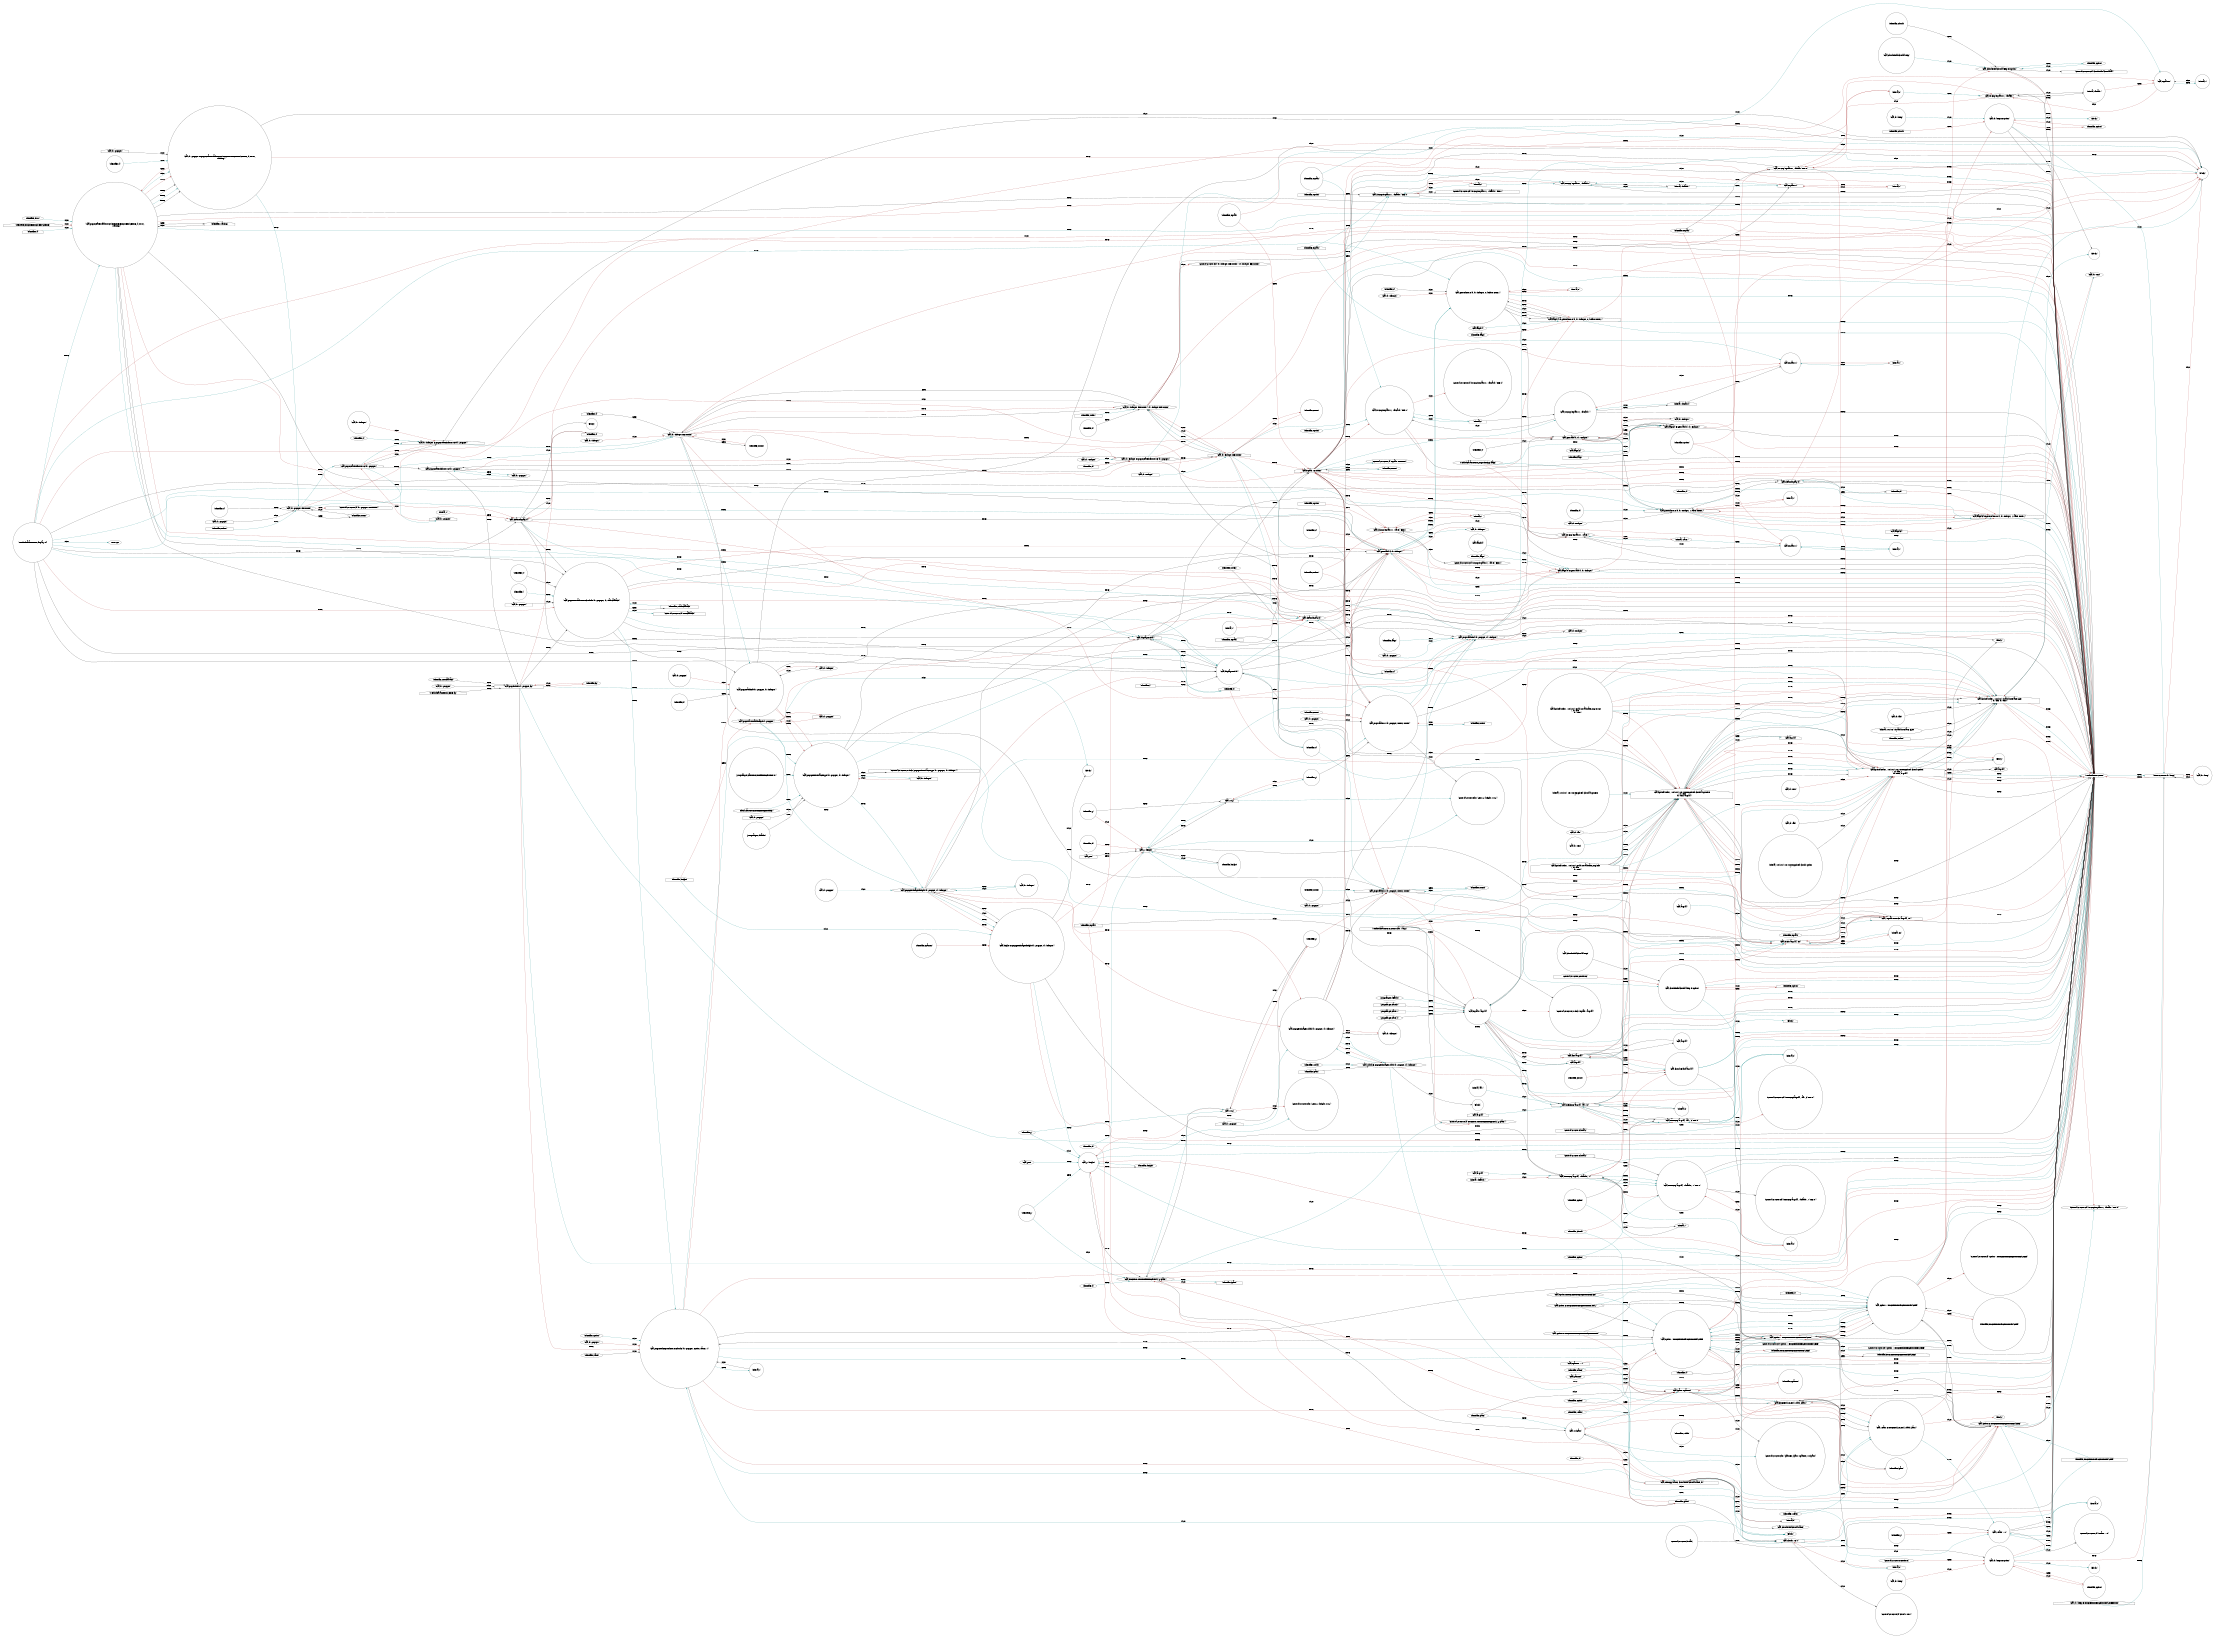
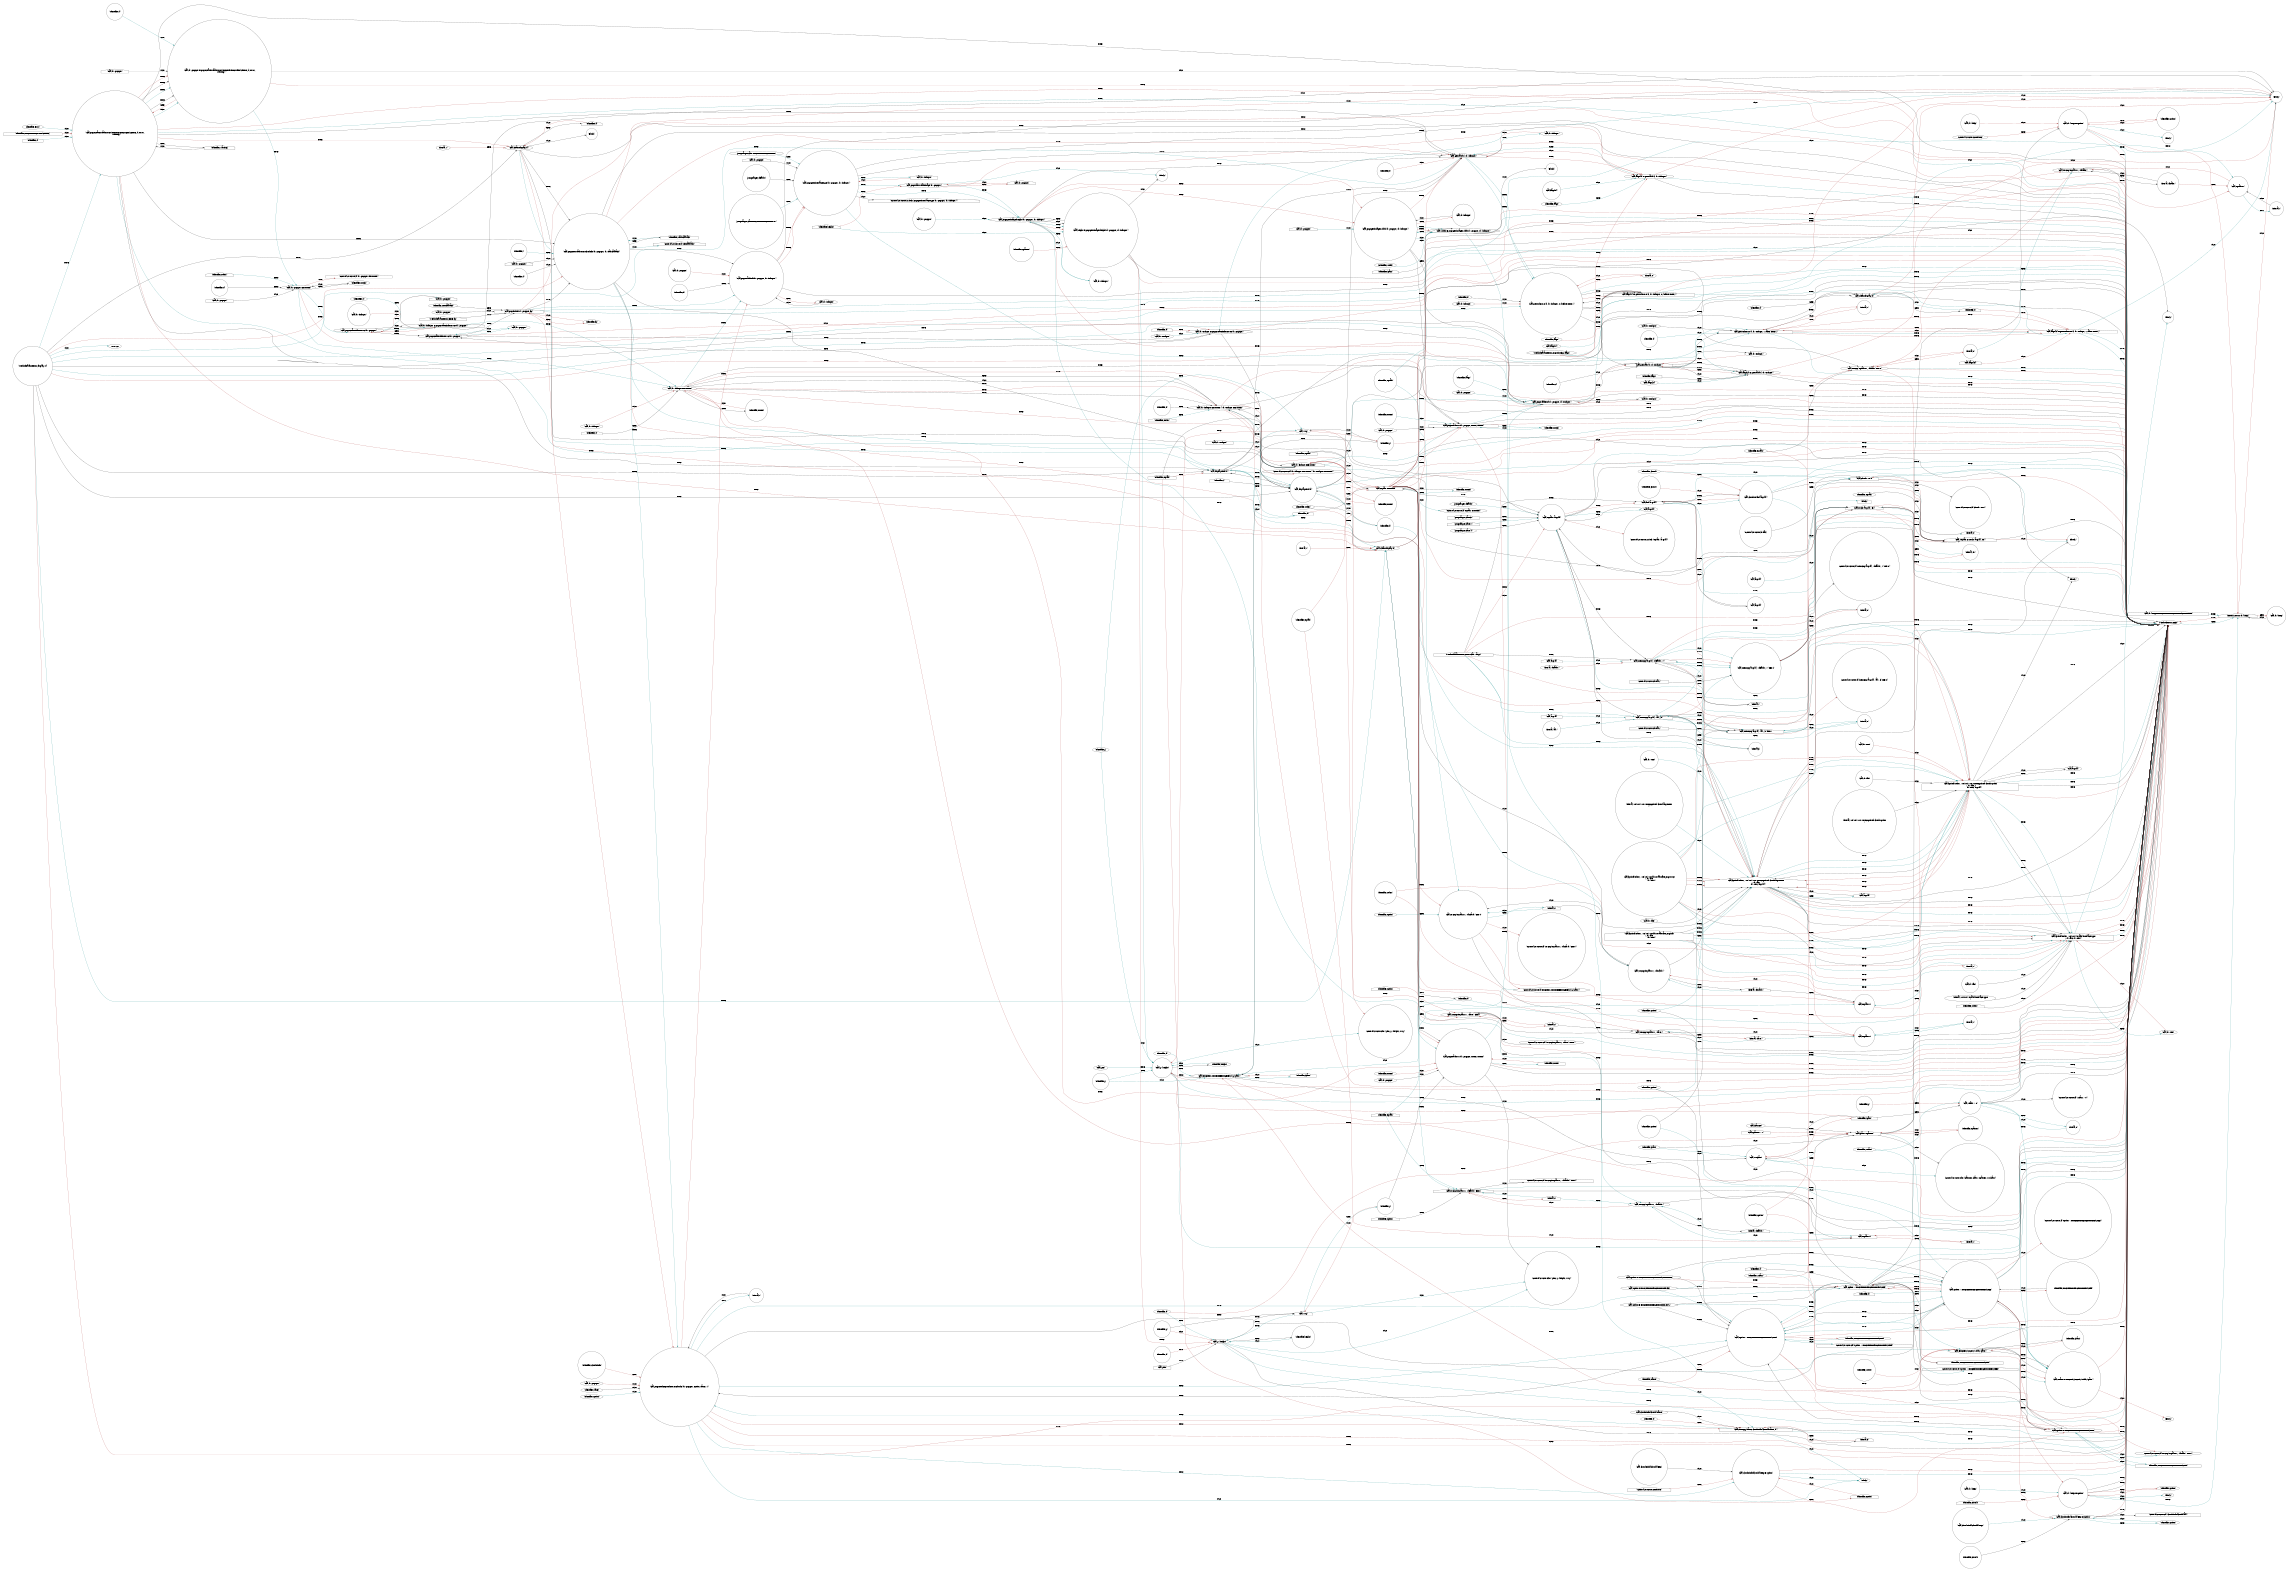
(1027, 236) -> (1058, 1426)
(780, 741) -> (878, 186)
(756, 811) -> (756, 154)
(1484, 957) -> (1500, 515)
(1308, 1221) -> (1409, 1062)
none -> (592, 1365)
(1963, 1476) -> (2027, 1225)
(1736, 1508) -> (1702, 1420)
